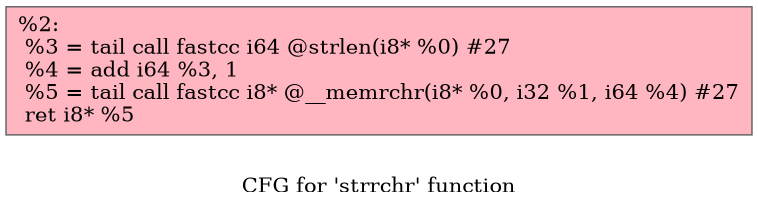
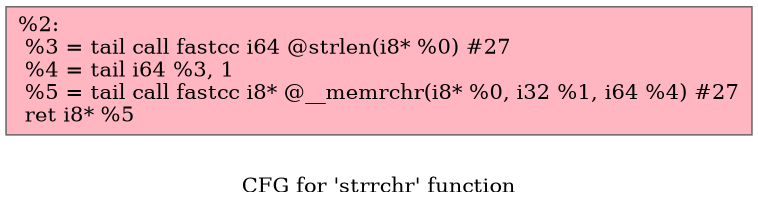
(129, 70) -> (127, 70)
